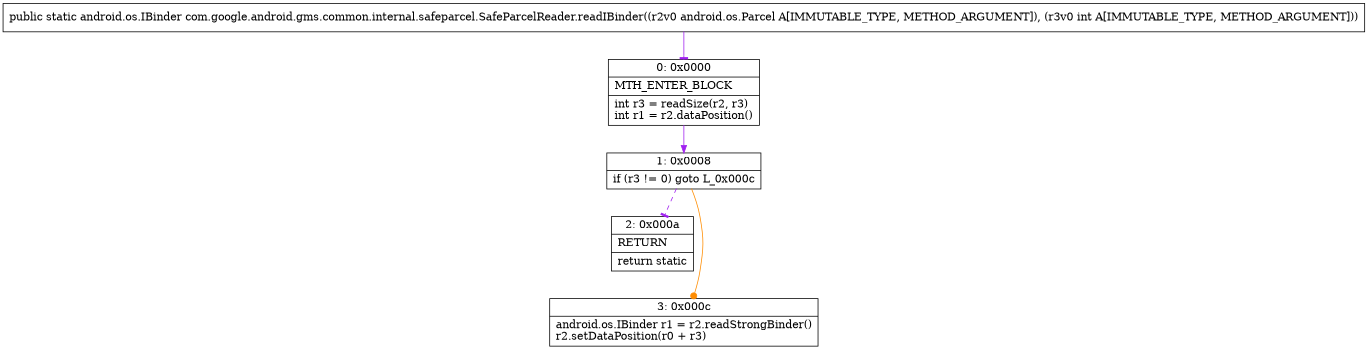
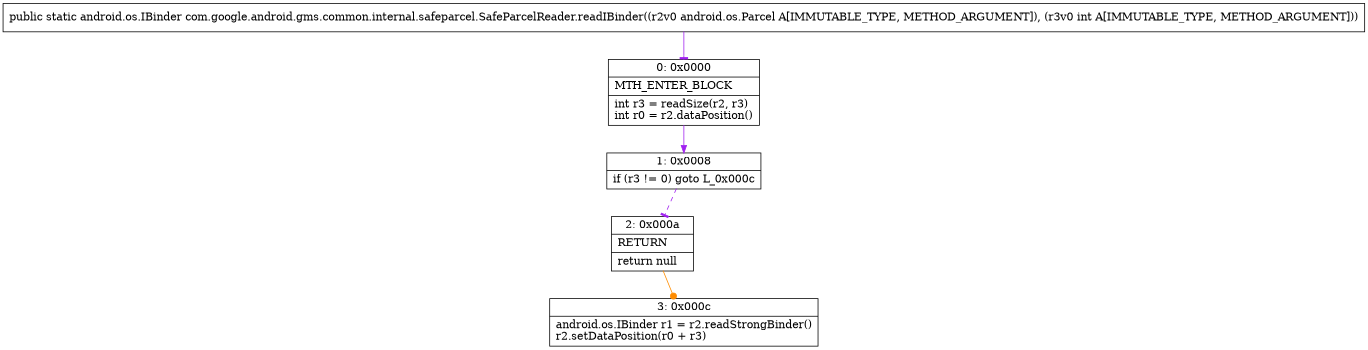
(684, 116) -> (684, 116)
(703, 240) -> (668, 282)
(652, 261) -> (647, 261)
